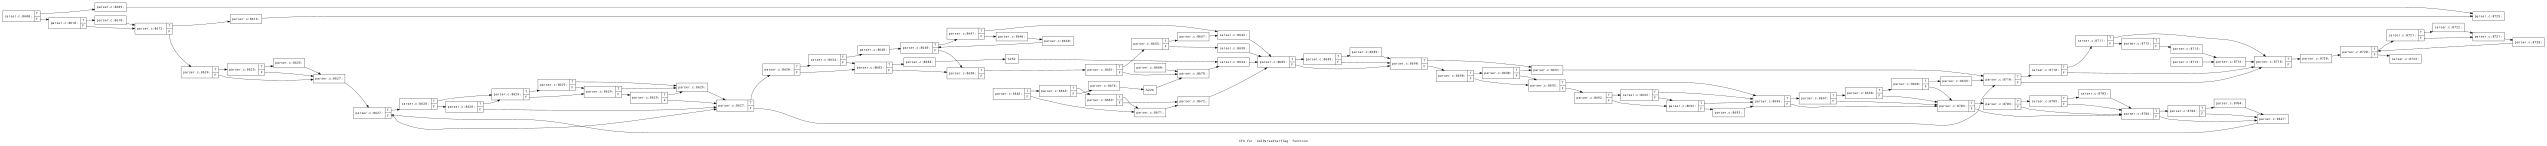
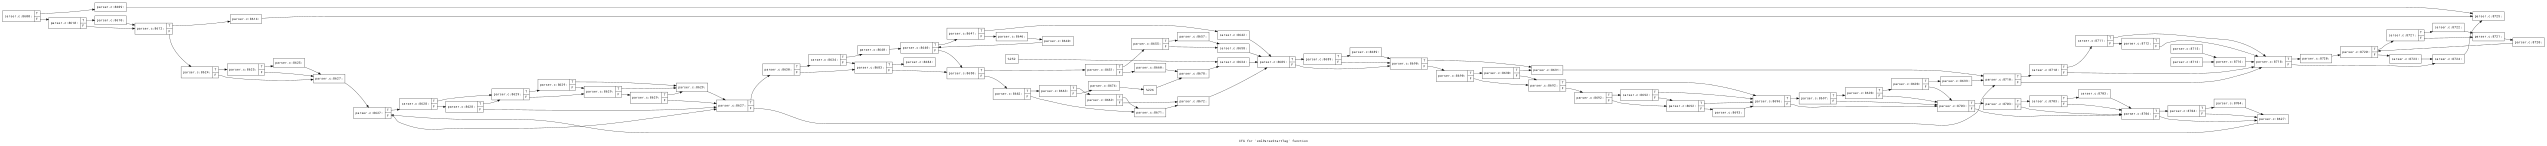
(1212, 36) -> (1213, 42)
(2164, 47) -> (2208, 43)
none -> (2448, 59)
(969, 60) -> none
(1149, 75) -> (1127, 72)
none -> (996, 80)
